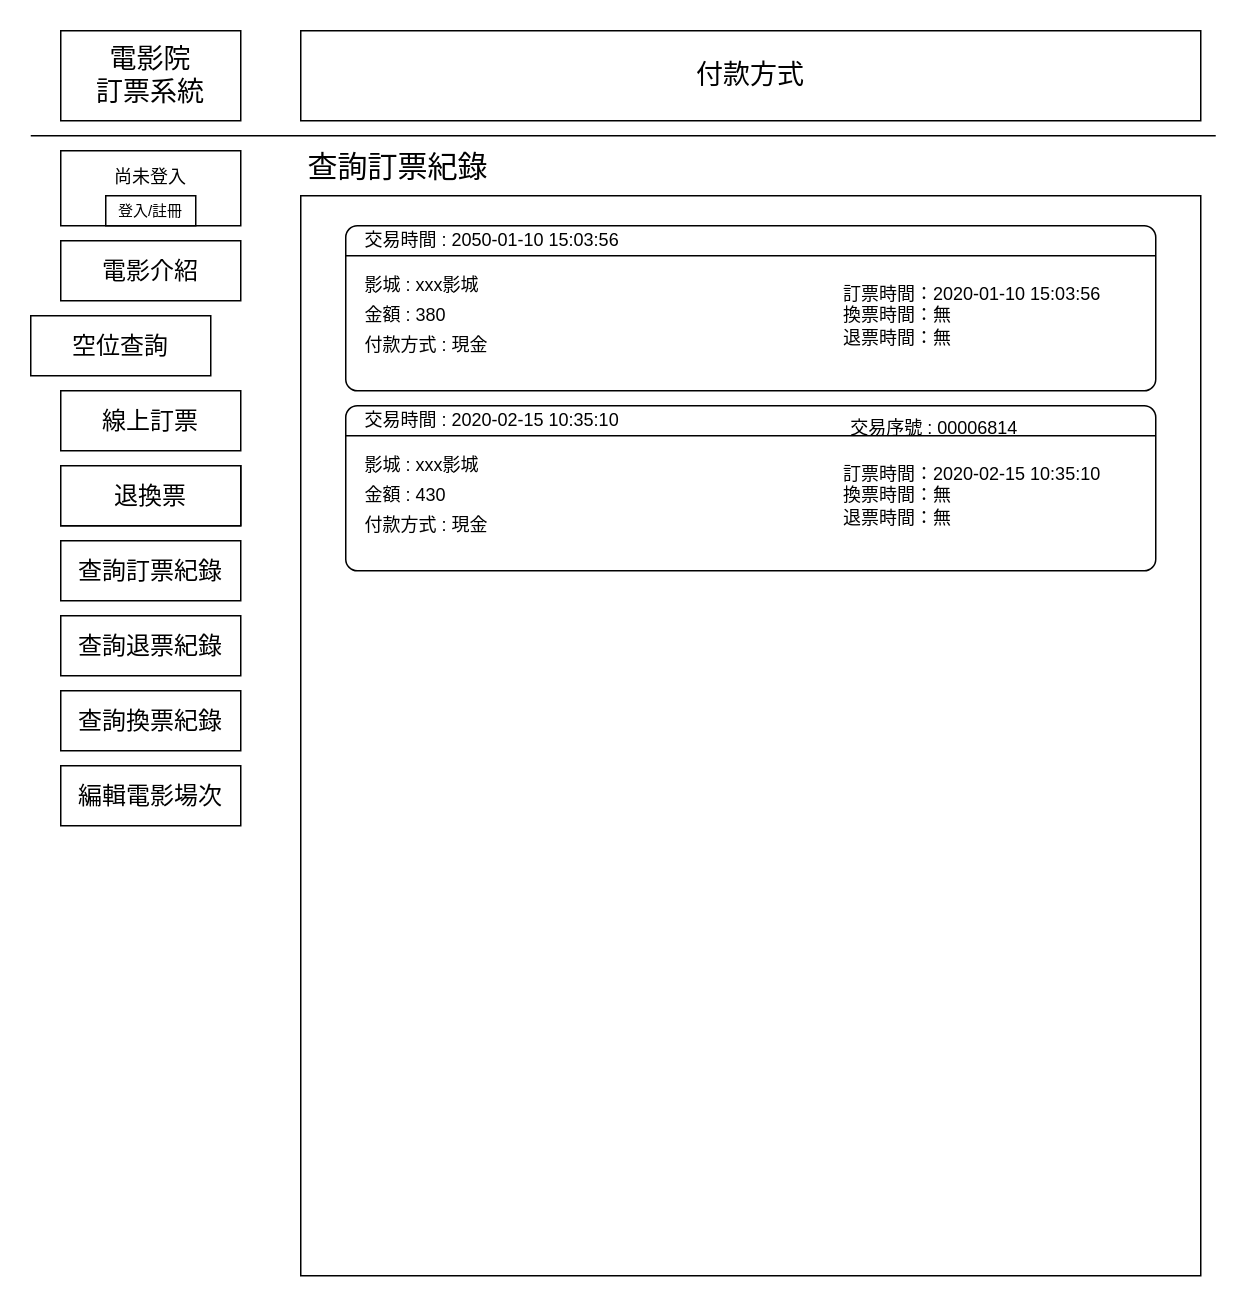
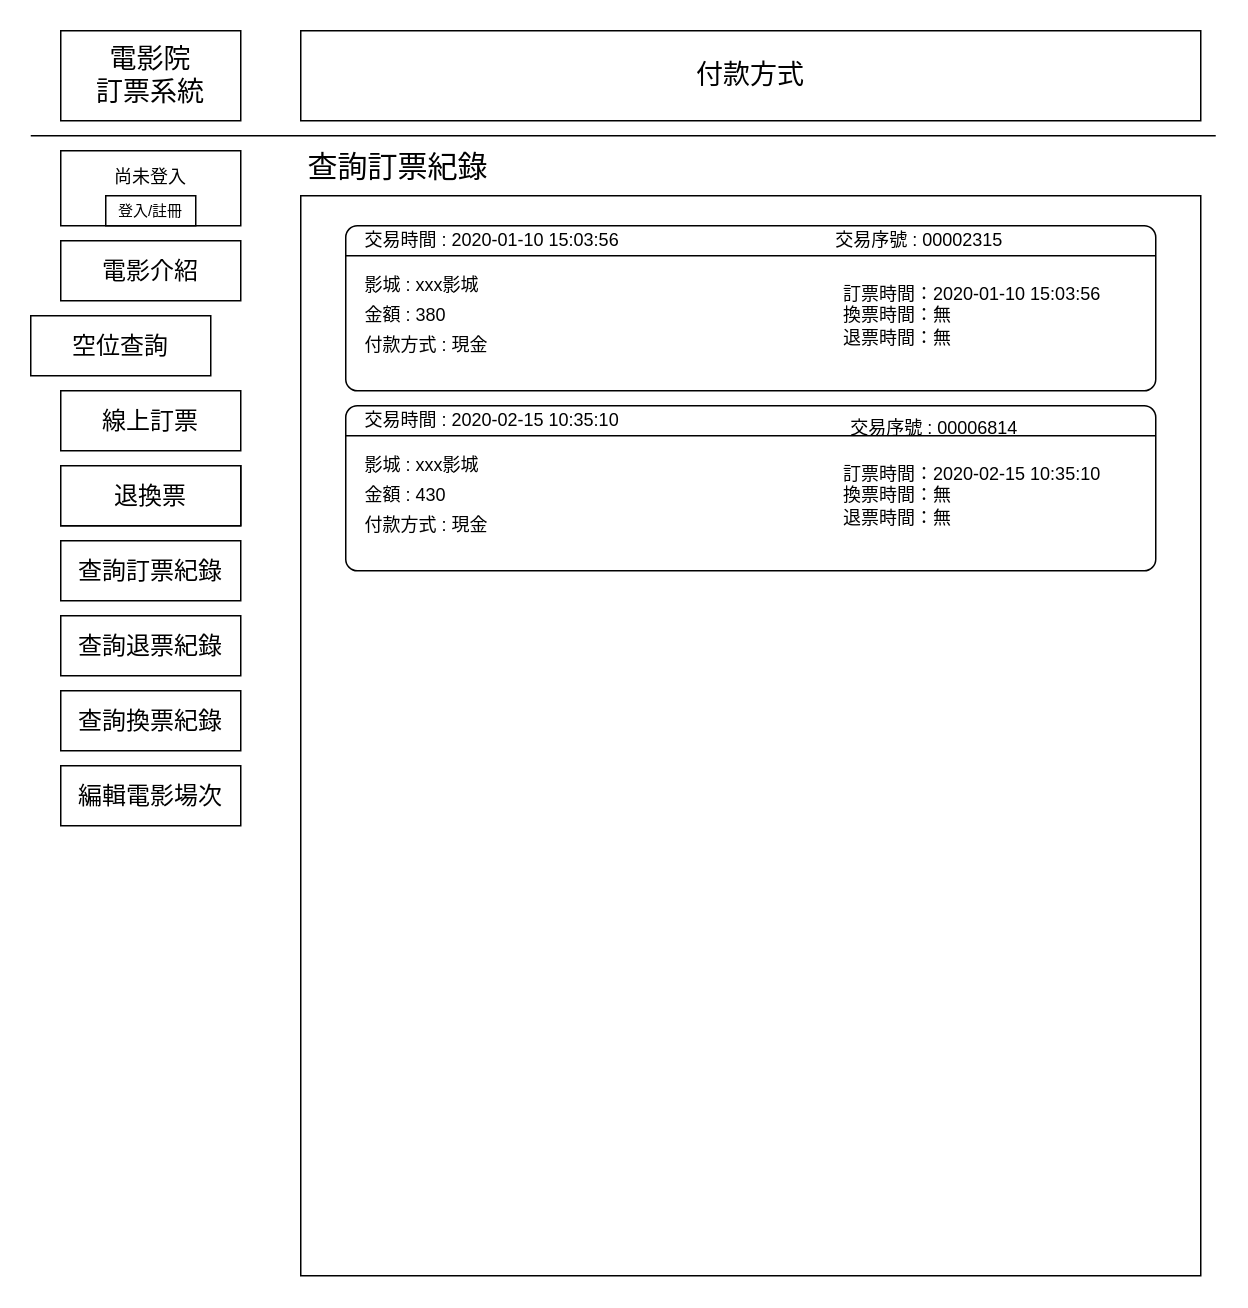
(498, 241) -> (498, 241)
none -> (920, 241)
